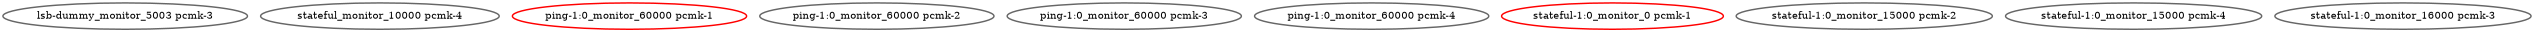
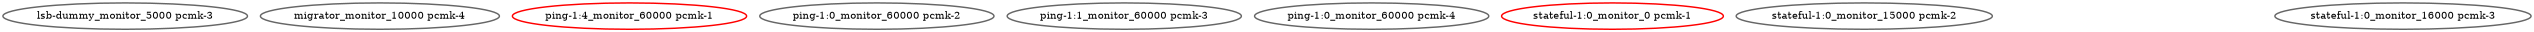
(125, 16) -> (125, 16)
(380, 16) -> (380, 16)
(630, 16) -> (630, 16)
(1124, 16) -> (1124, 16)
(2134, 16) -> none
